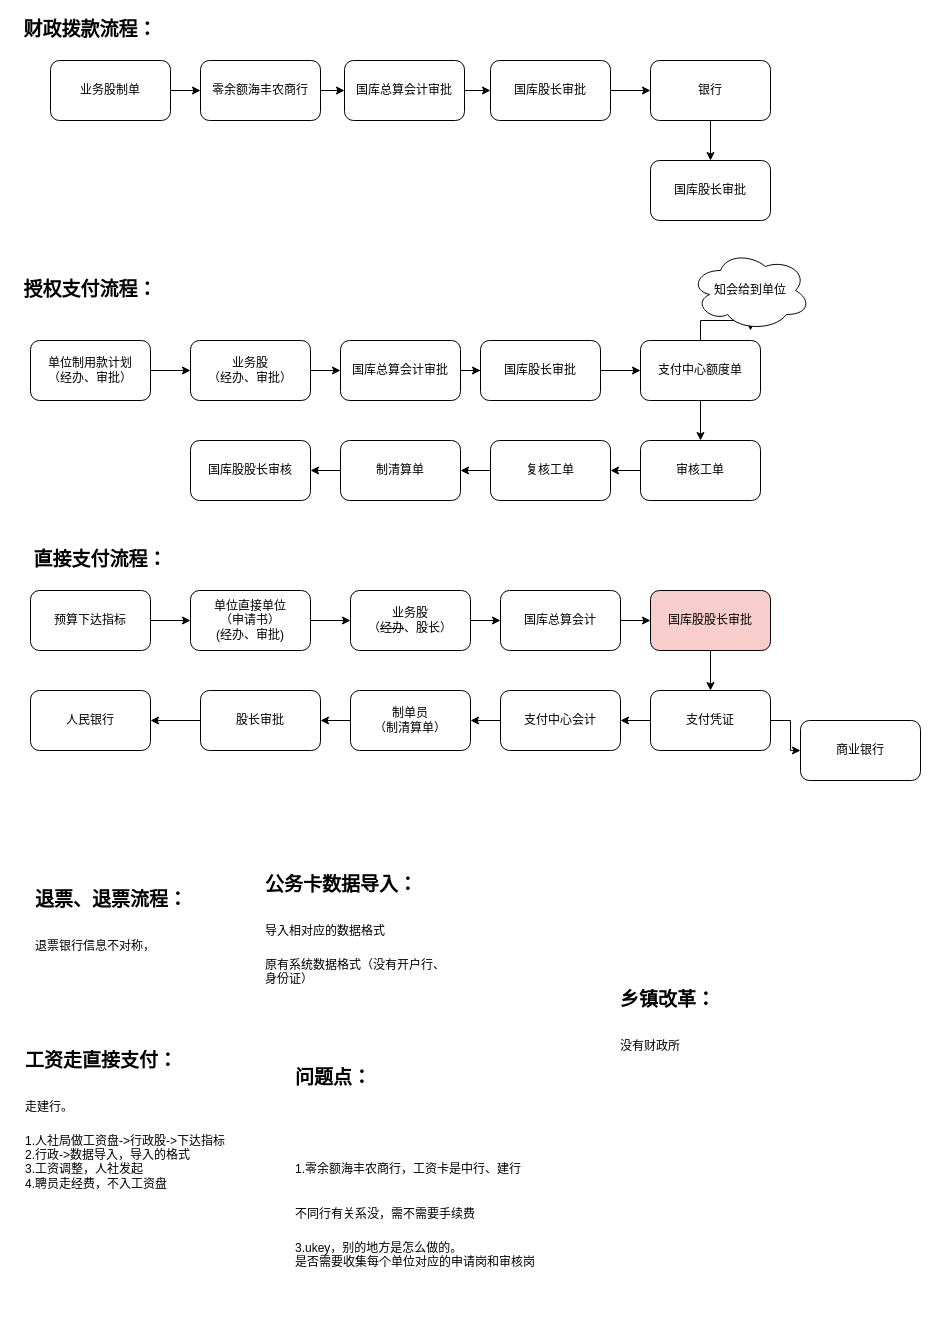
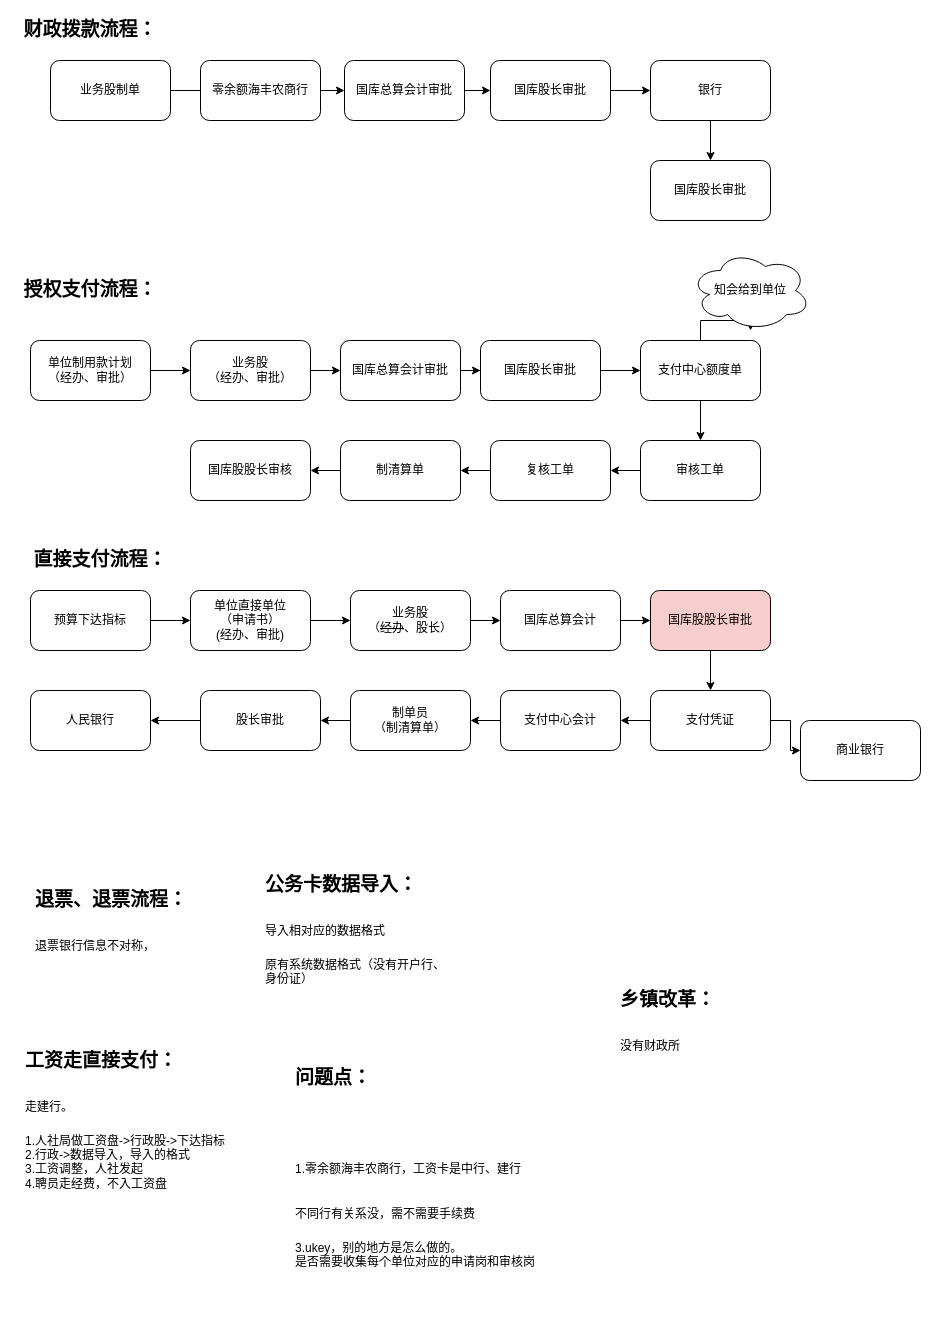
(192, 91) -> (195, 91)
